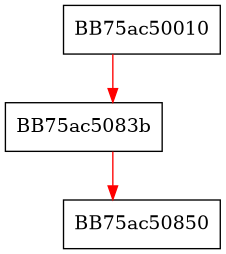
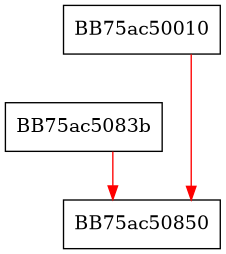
(113, 71) -> (191, 120)
